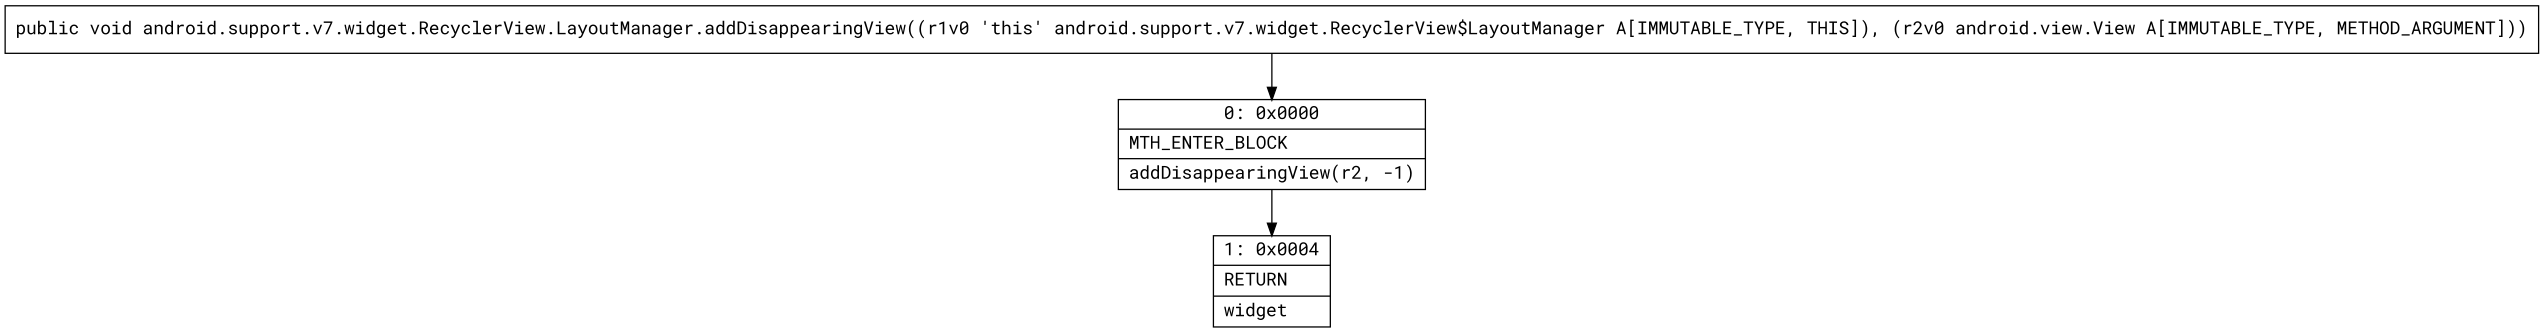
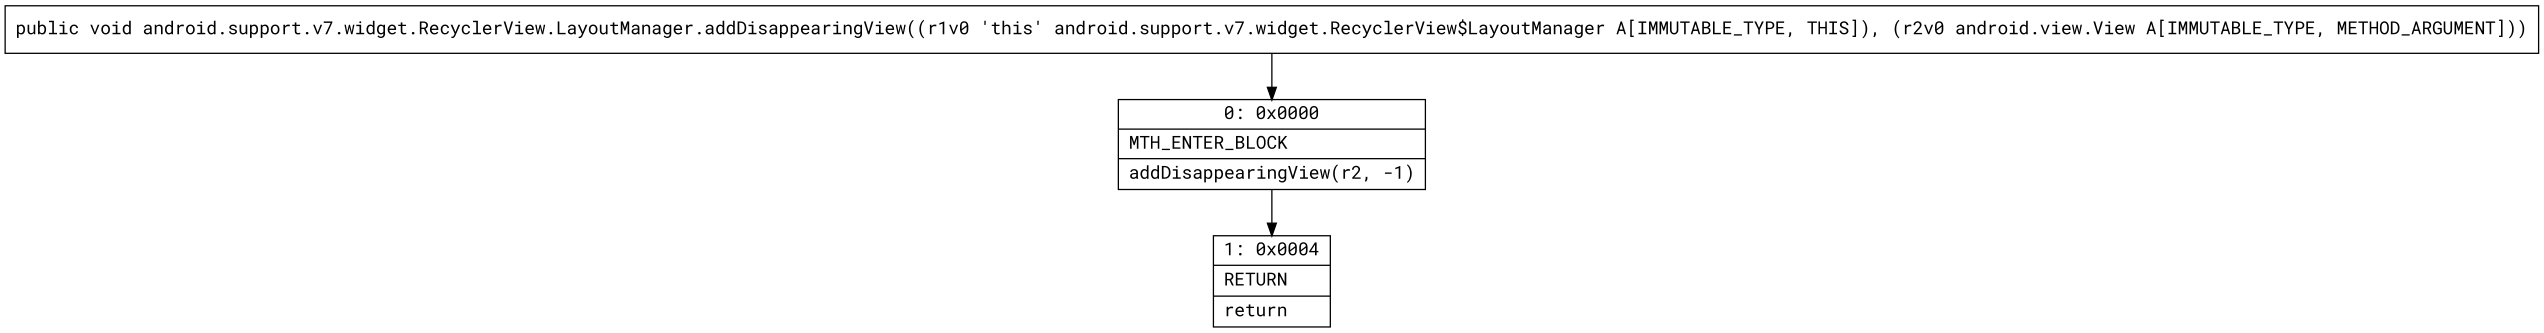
(1256, 311) -> (1256, 311)
